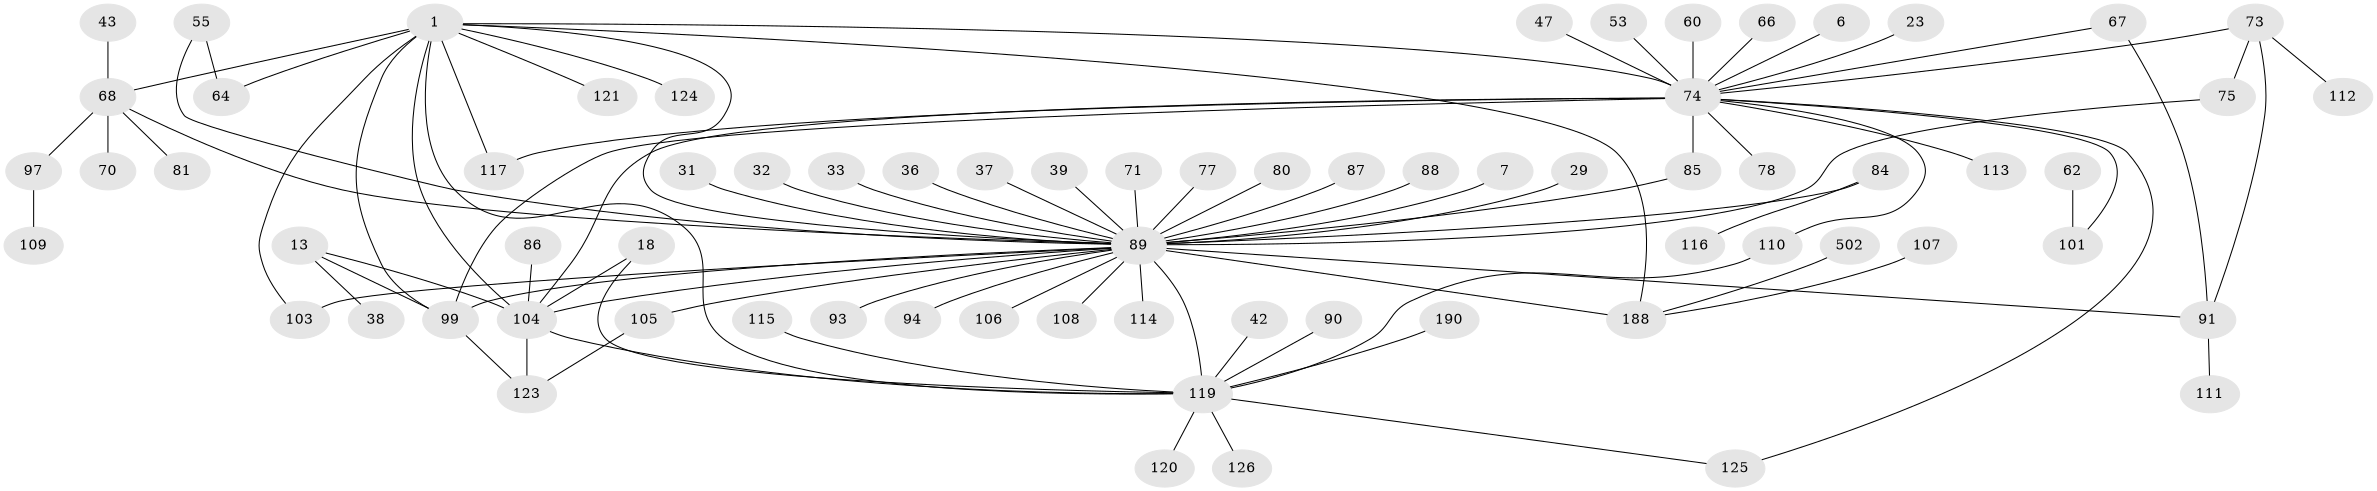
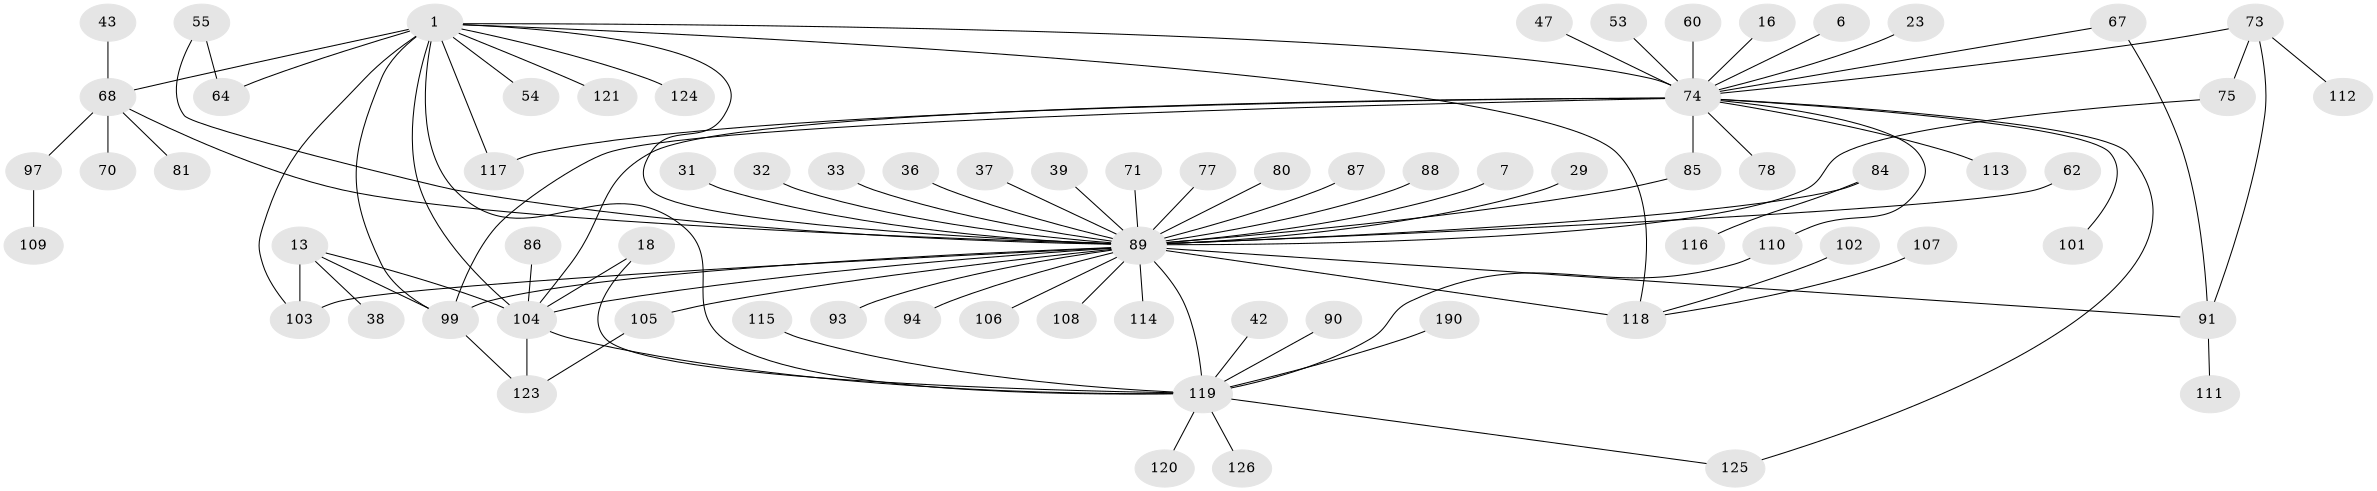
(1767, 23) -> (1767, 23)
none -> (531, 97)
(2073, 209) -> (1744, 216)
(1850, 246) -> (1850, 246)
none -> (300, 283)
(1636, 320) -> (1636, 320)
